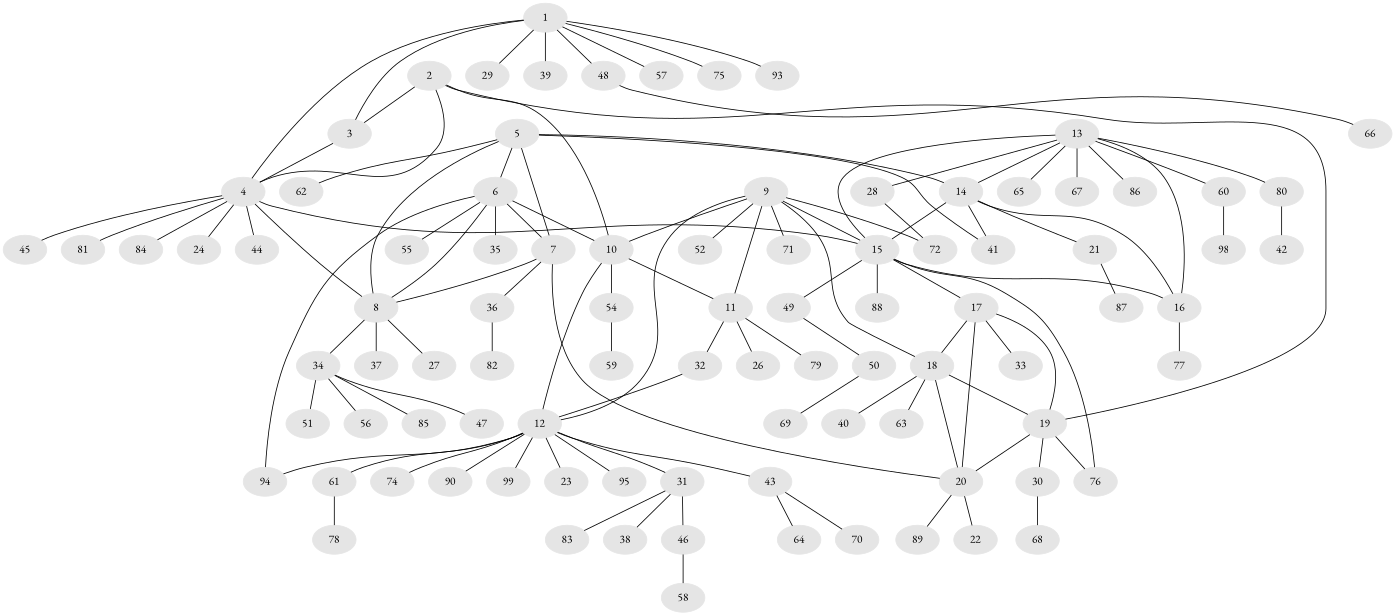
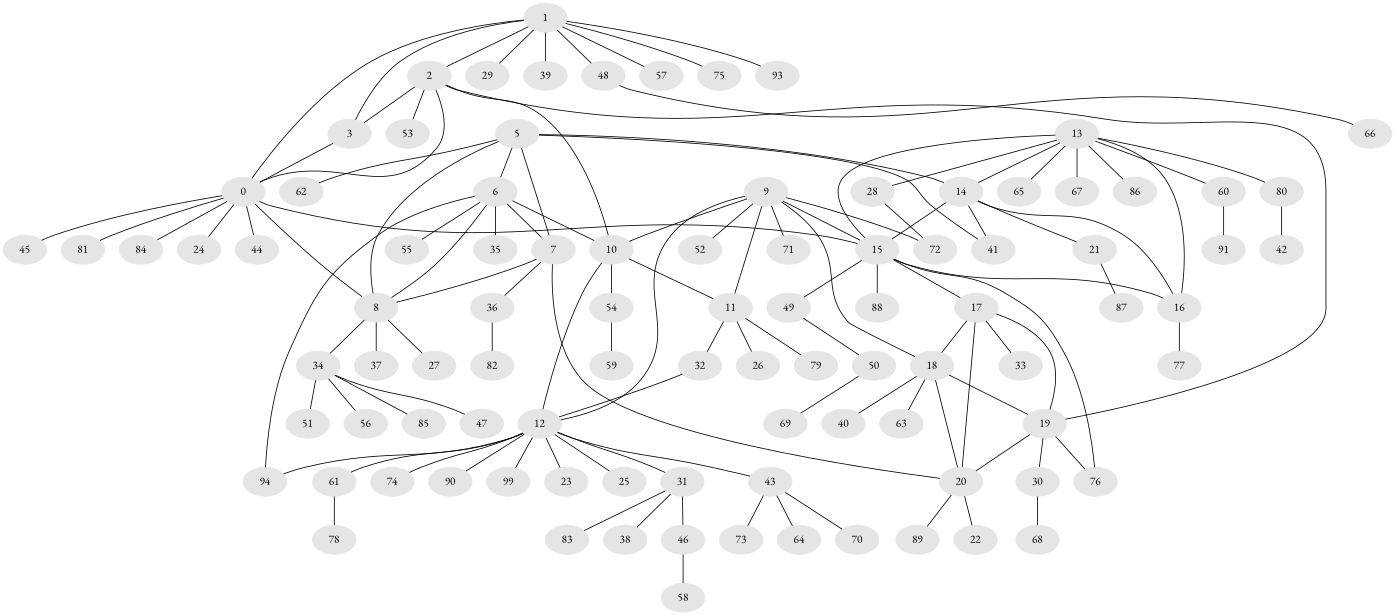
none -> (487, 47)
none -> (408, 134)
(243, 192) -> (243, 192)
(1224, 250) -> (1224, 250)
(624, 482) -> (624, 482)
none -> (741, 540)
